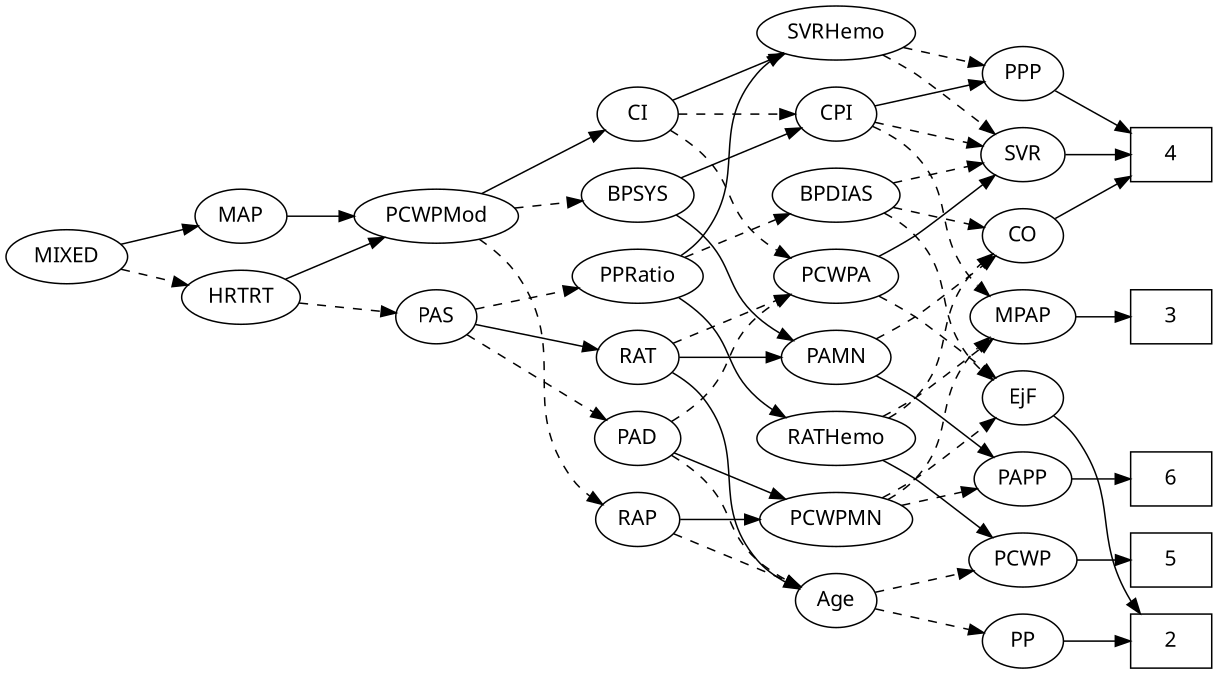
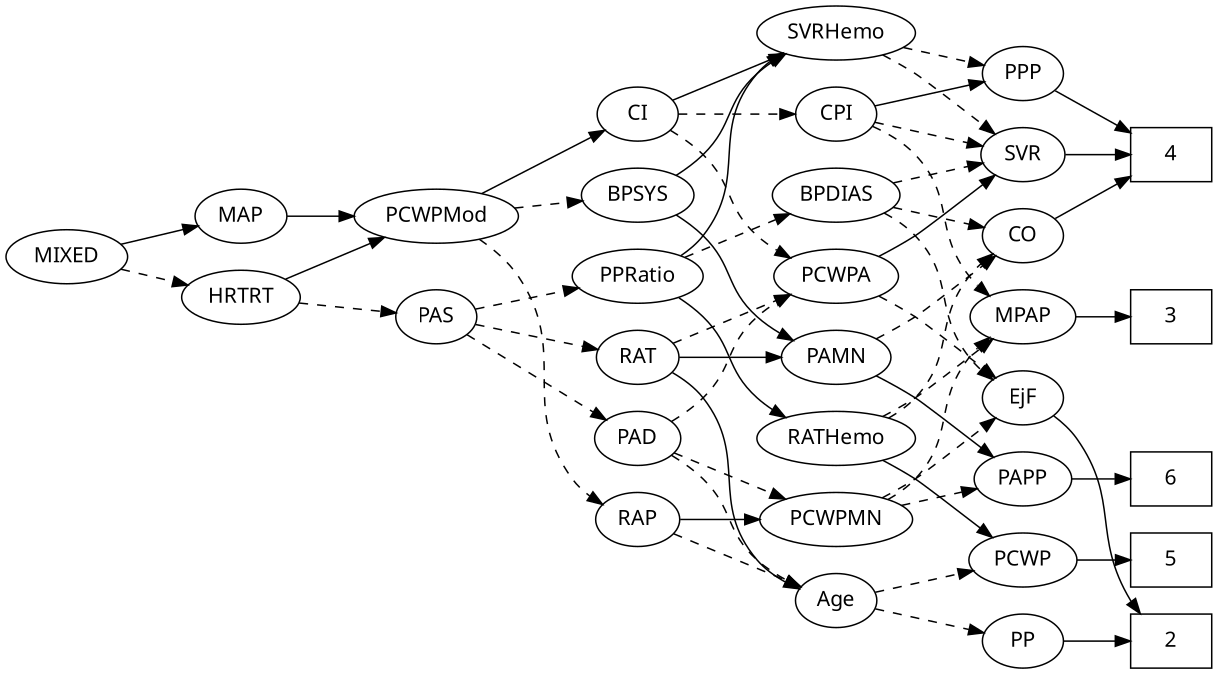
(739, 154) -> (722, 130)
(529, 335) -> (529, 335)
(718, 471) -> (718, 471)
